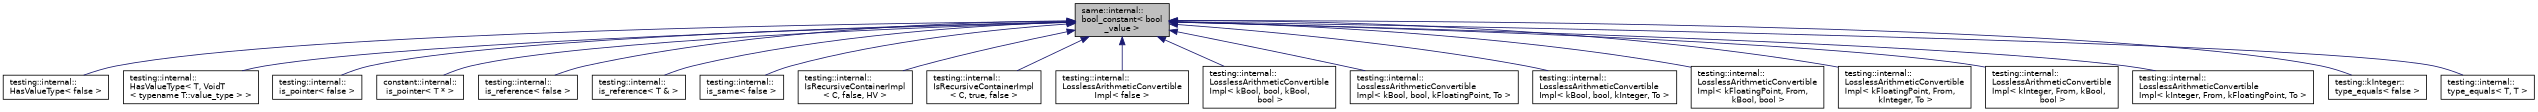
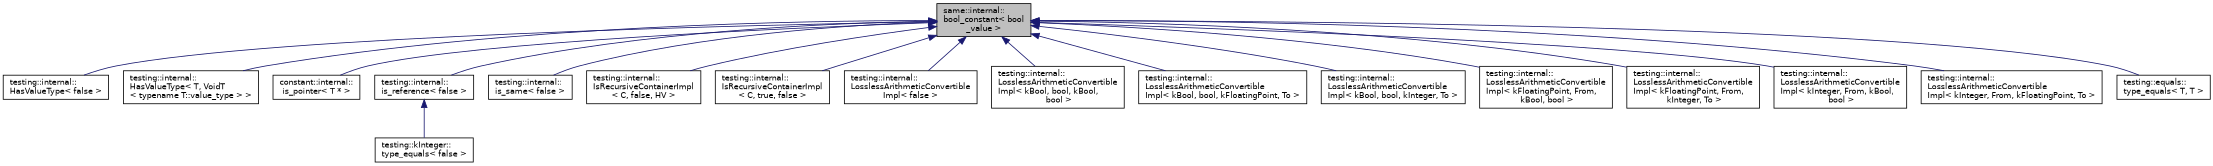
(1766, 28) -> (424, 123)
(317, 87) -> none
(639, 87) -> none
(2488, 87) -> (2164, 87)
